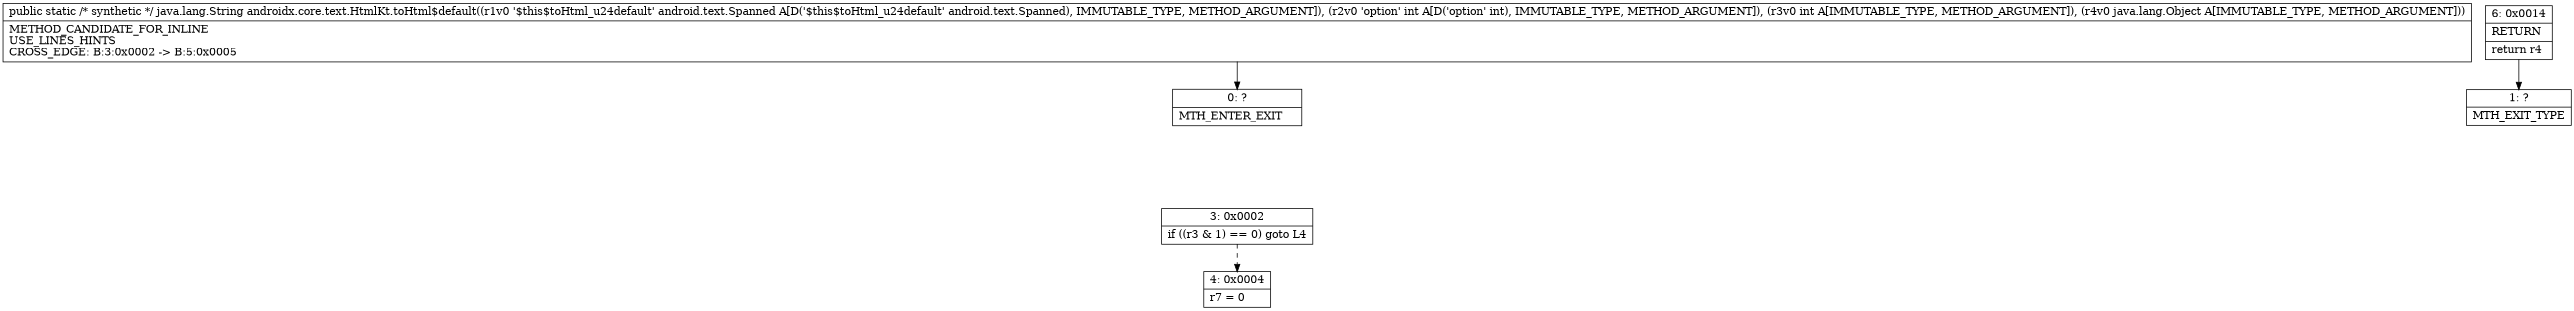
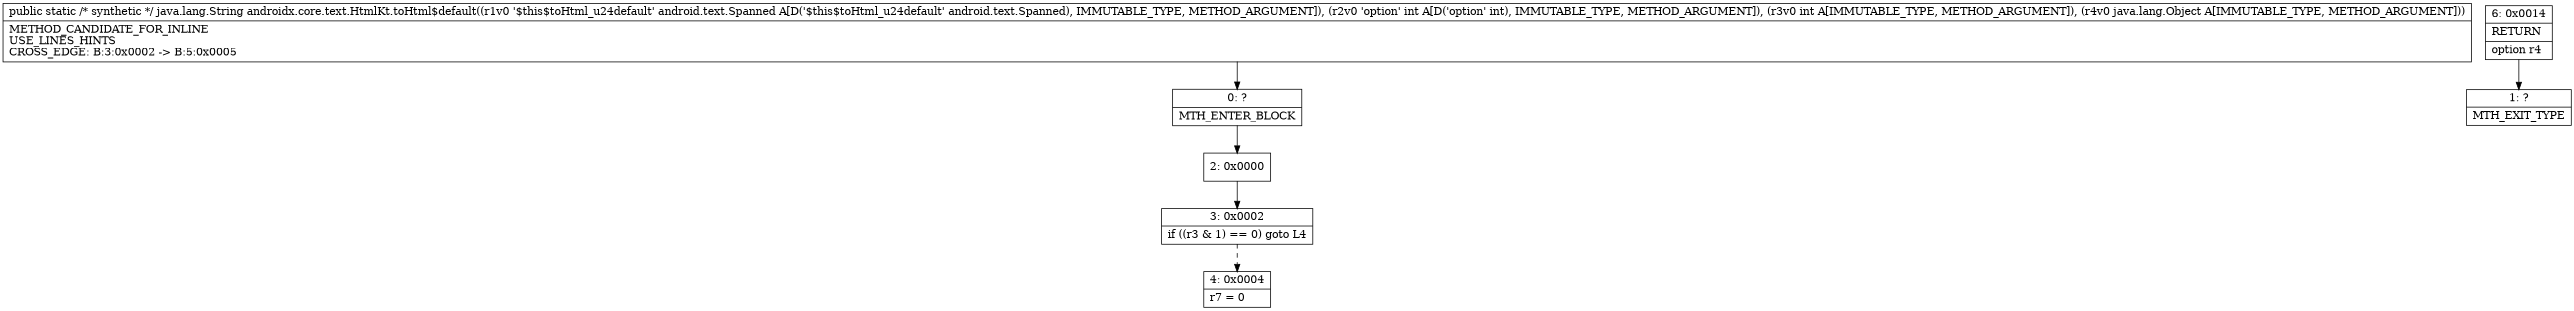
(2517, 50) -> (2517, 50)
(1230, 116) -> (1237, 116)
none -> (1237, 167)
